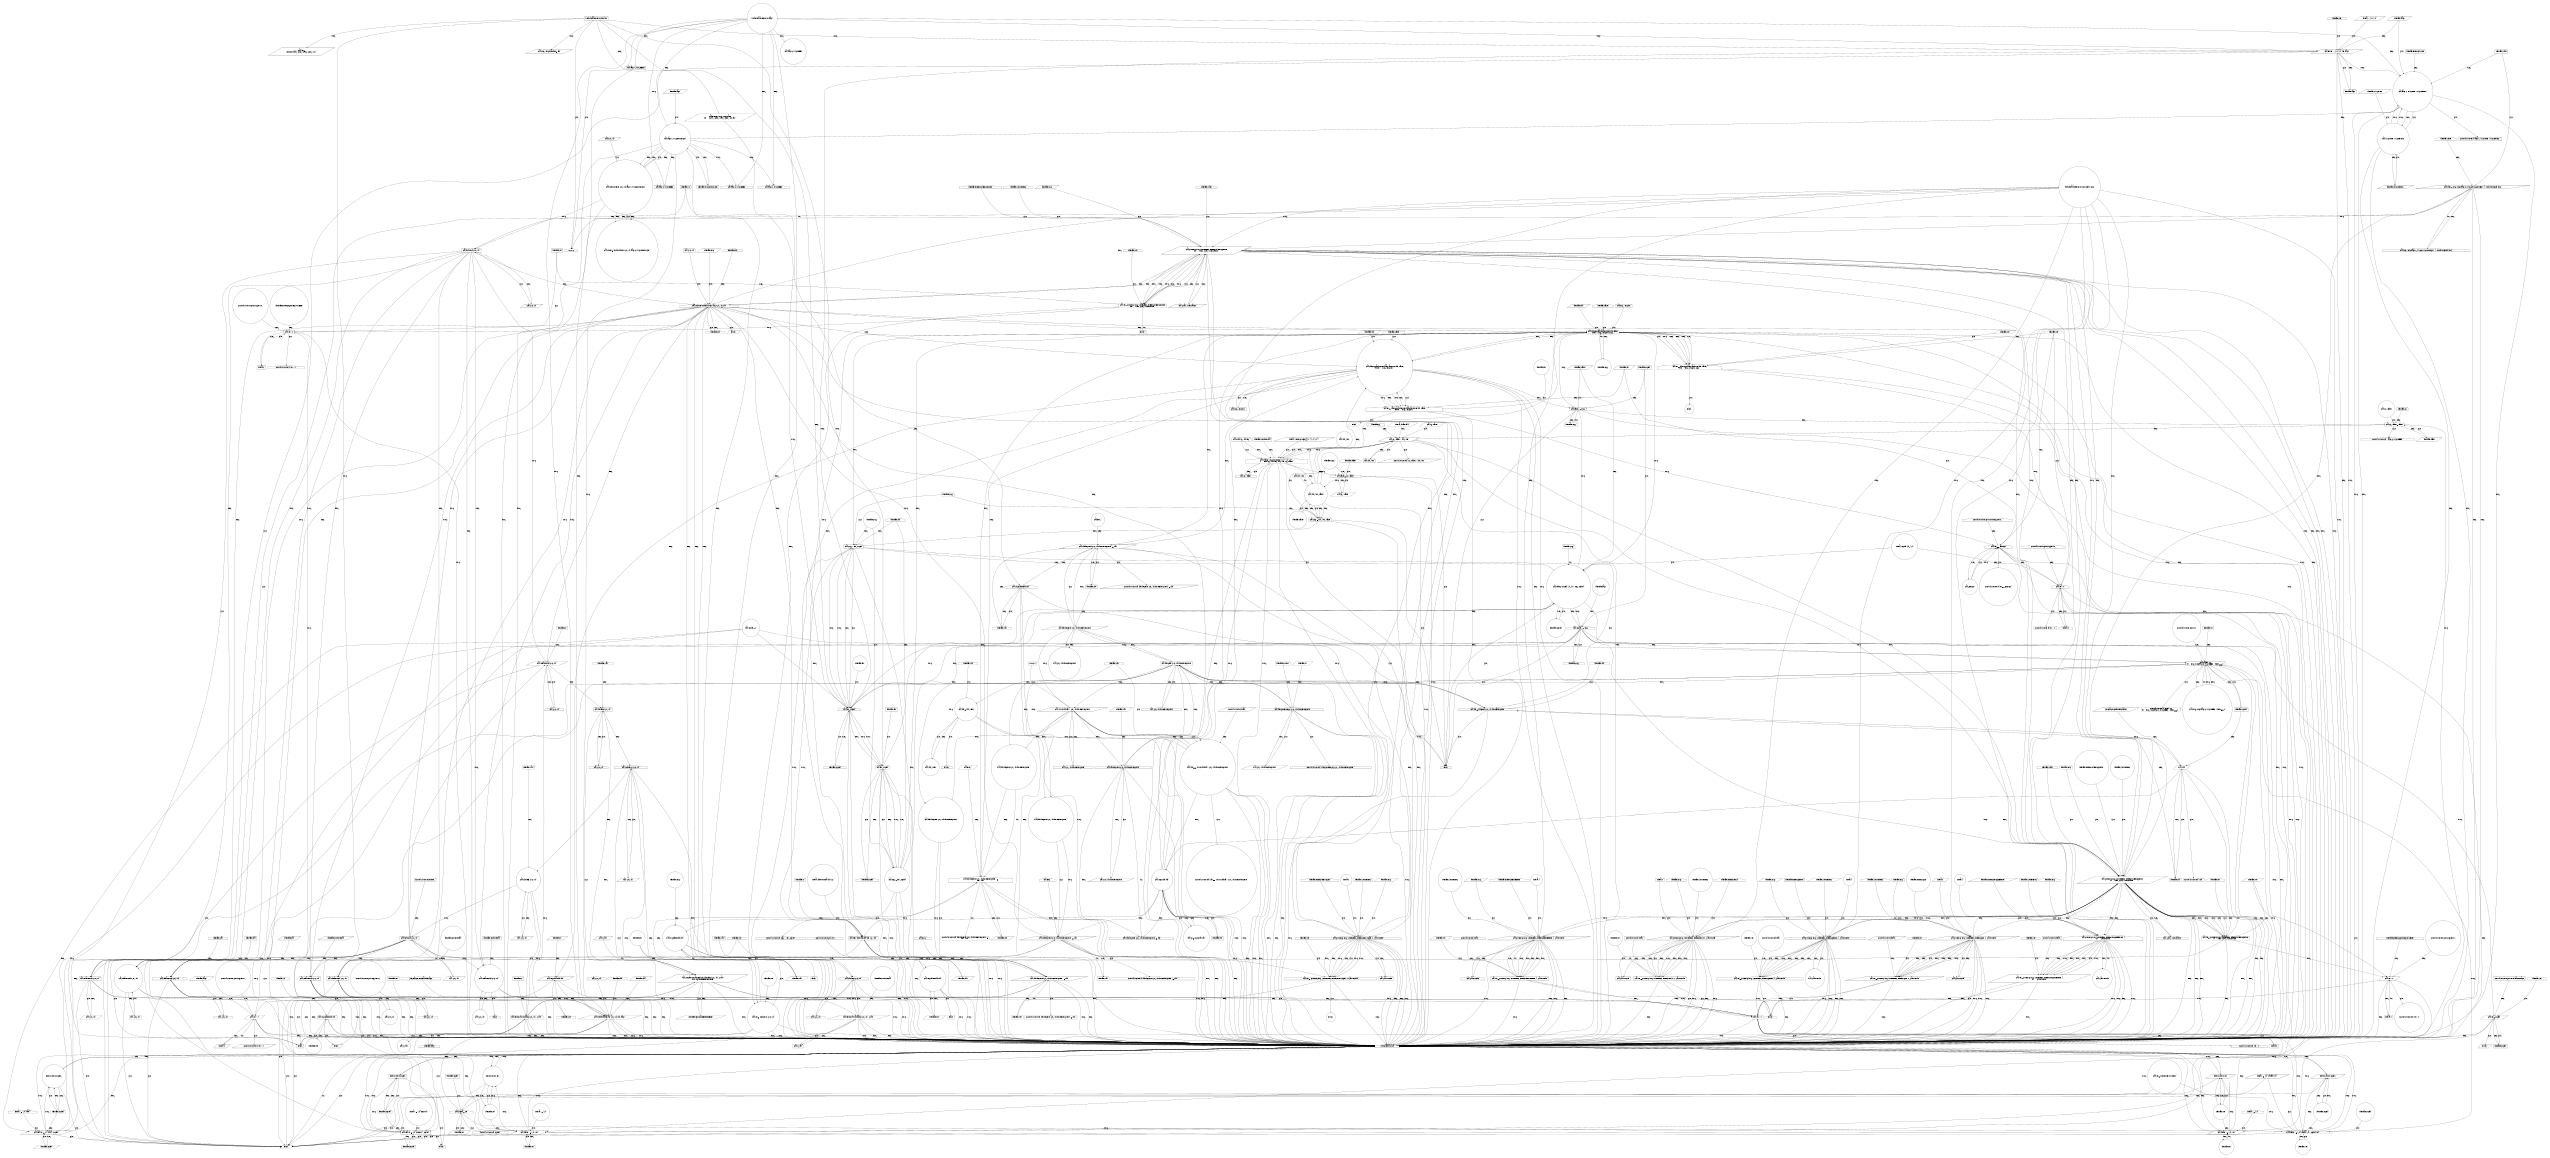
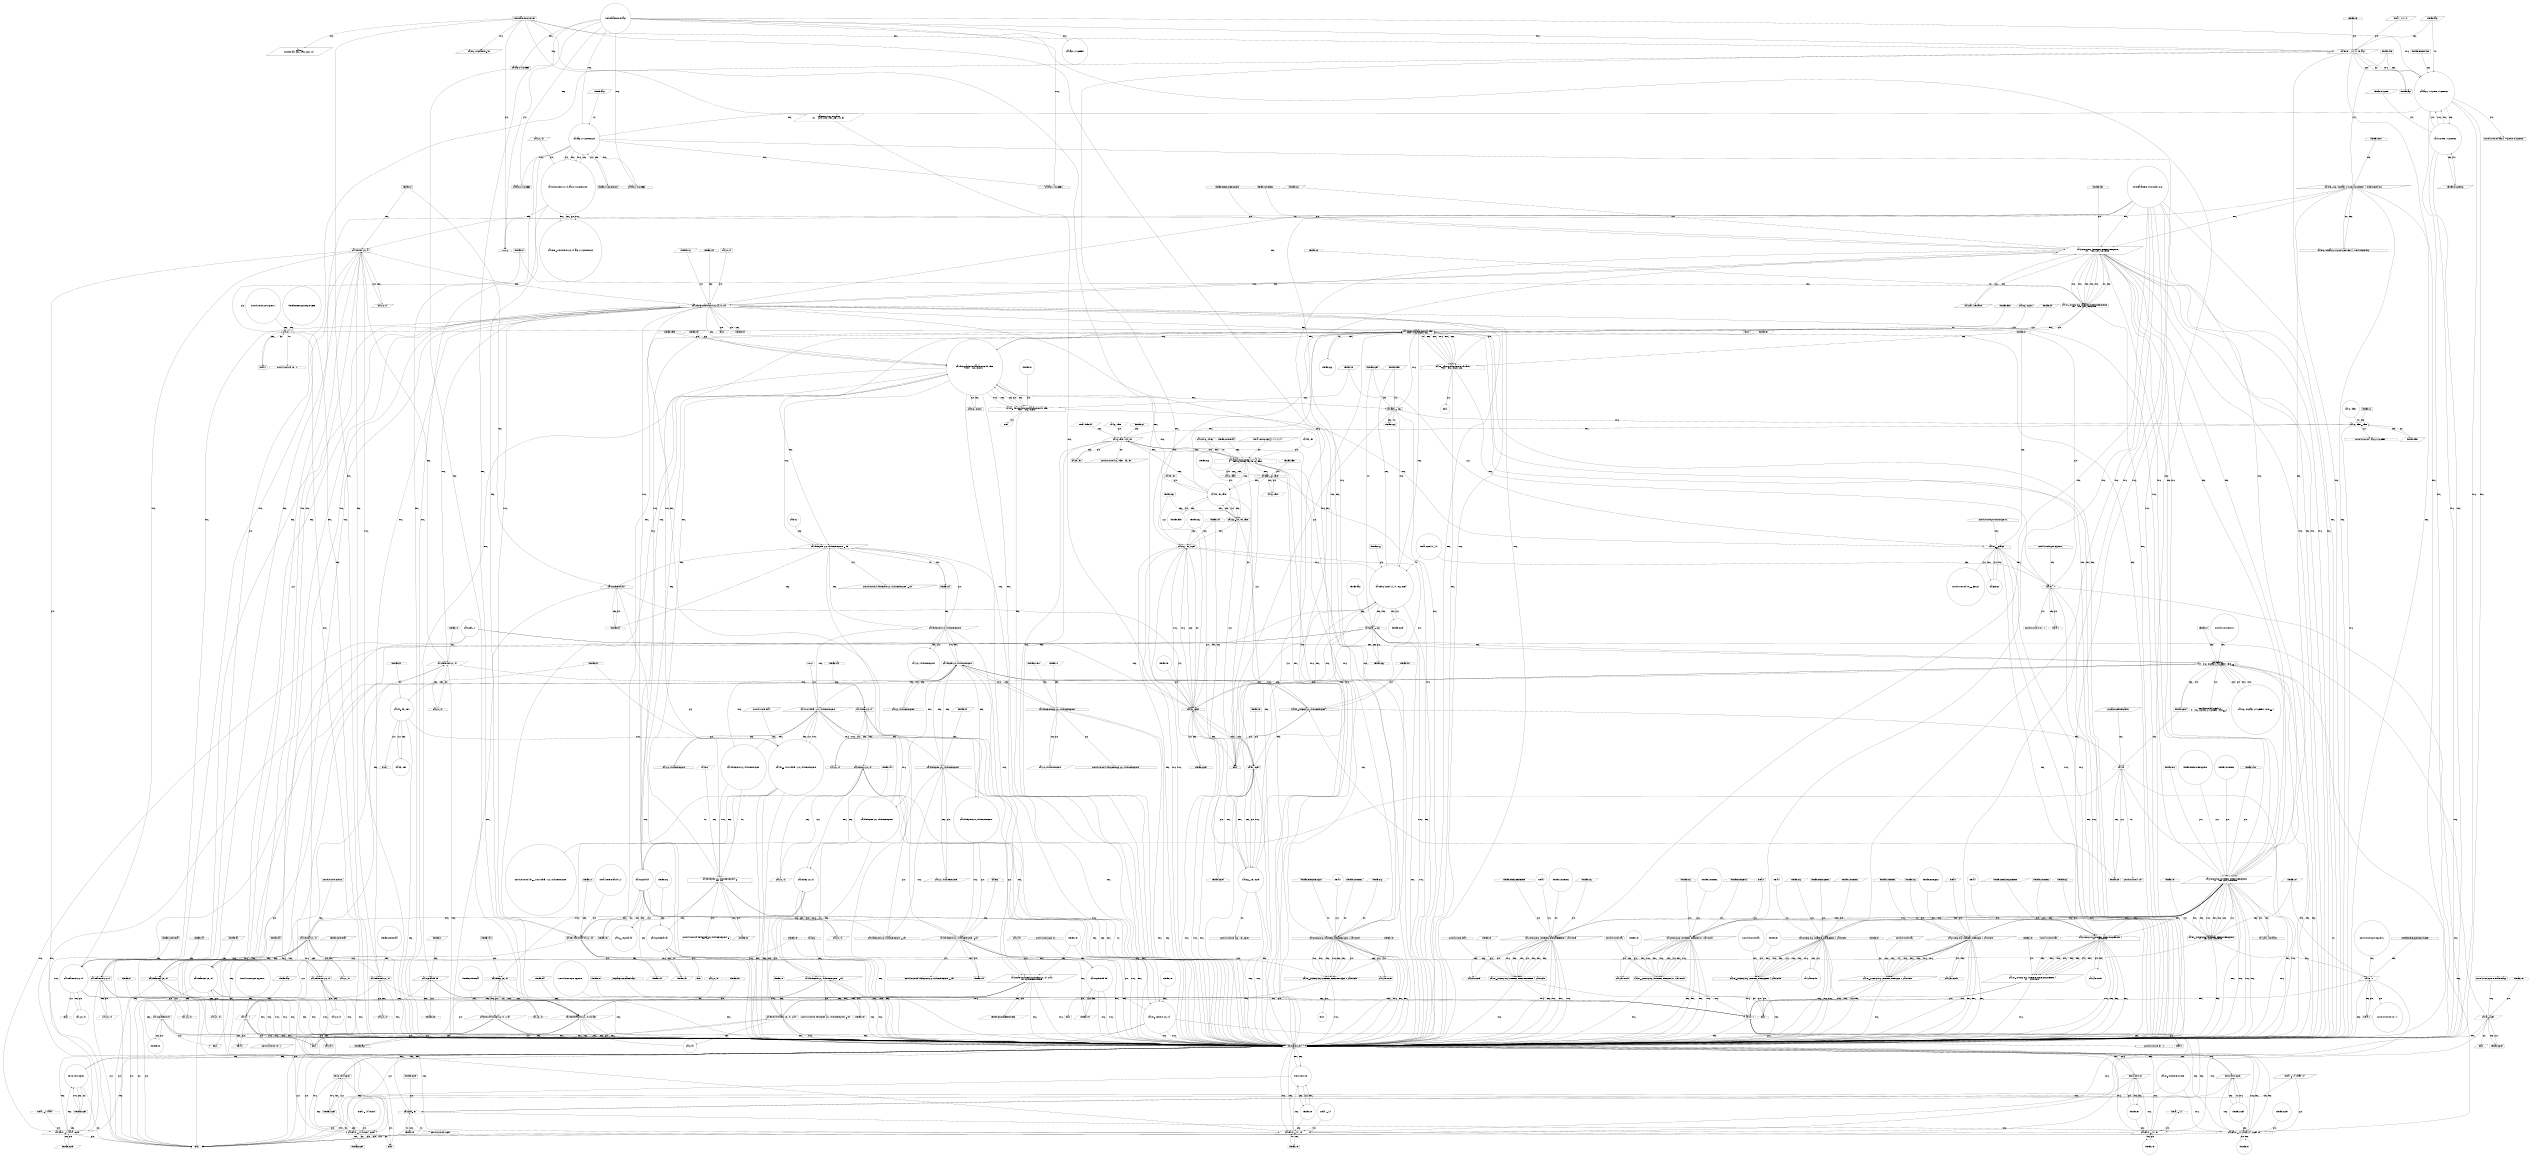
(1174, 915) -> none
